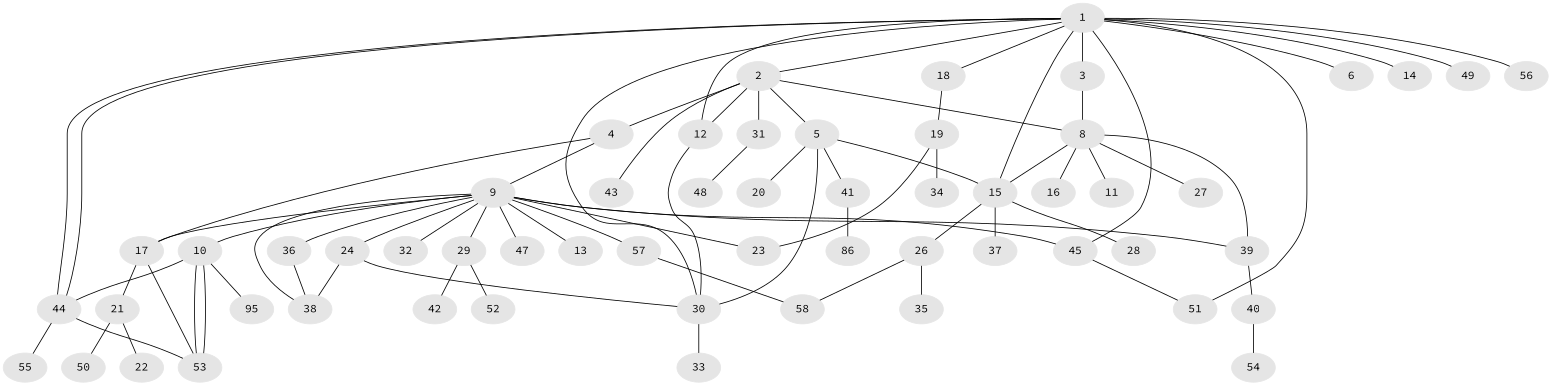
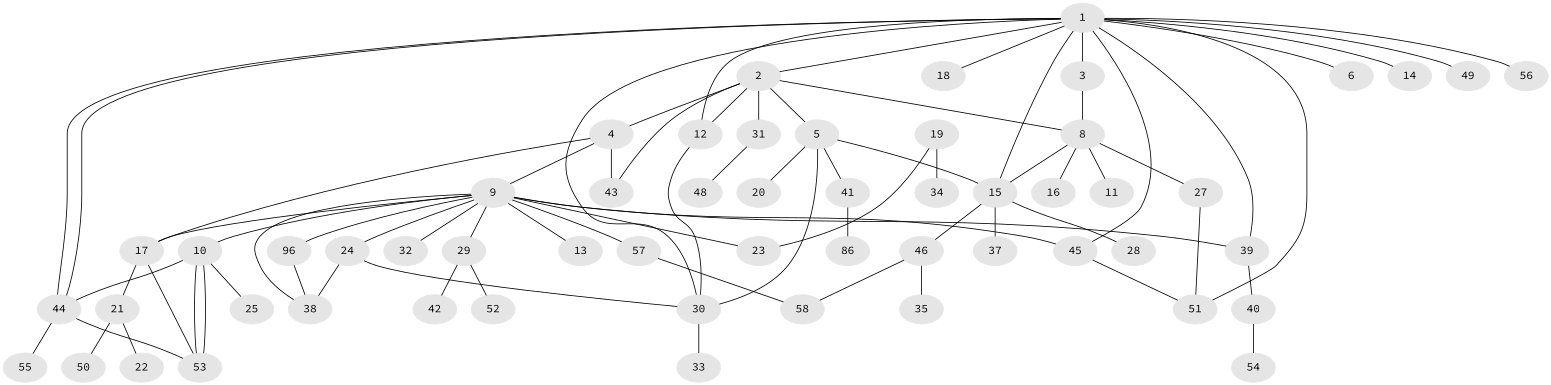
(940, 103) -> none
(1200, 157) -> (1205, 113)
none -> (611, 164)
(289, 251) -> (289, 251)
(522, 251) -> none
(921, 251) -> (921, 251)
none -> (1198, 251)
(252, 309) -> (252, 309)
